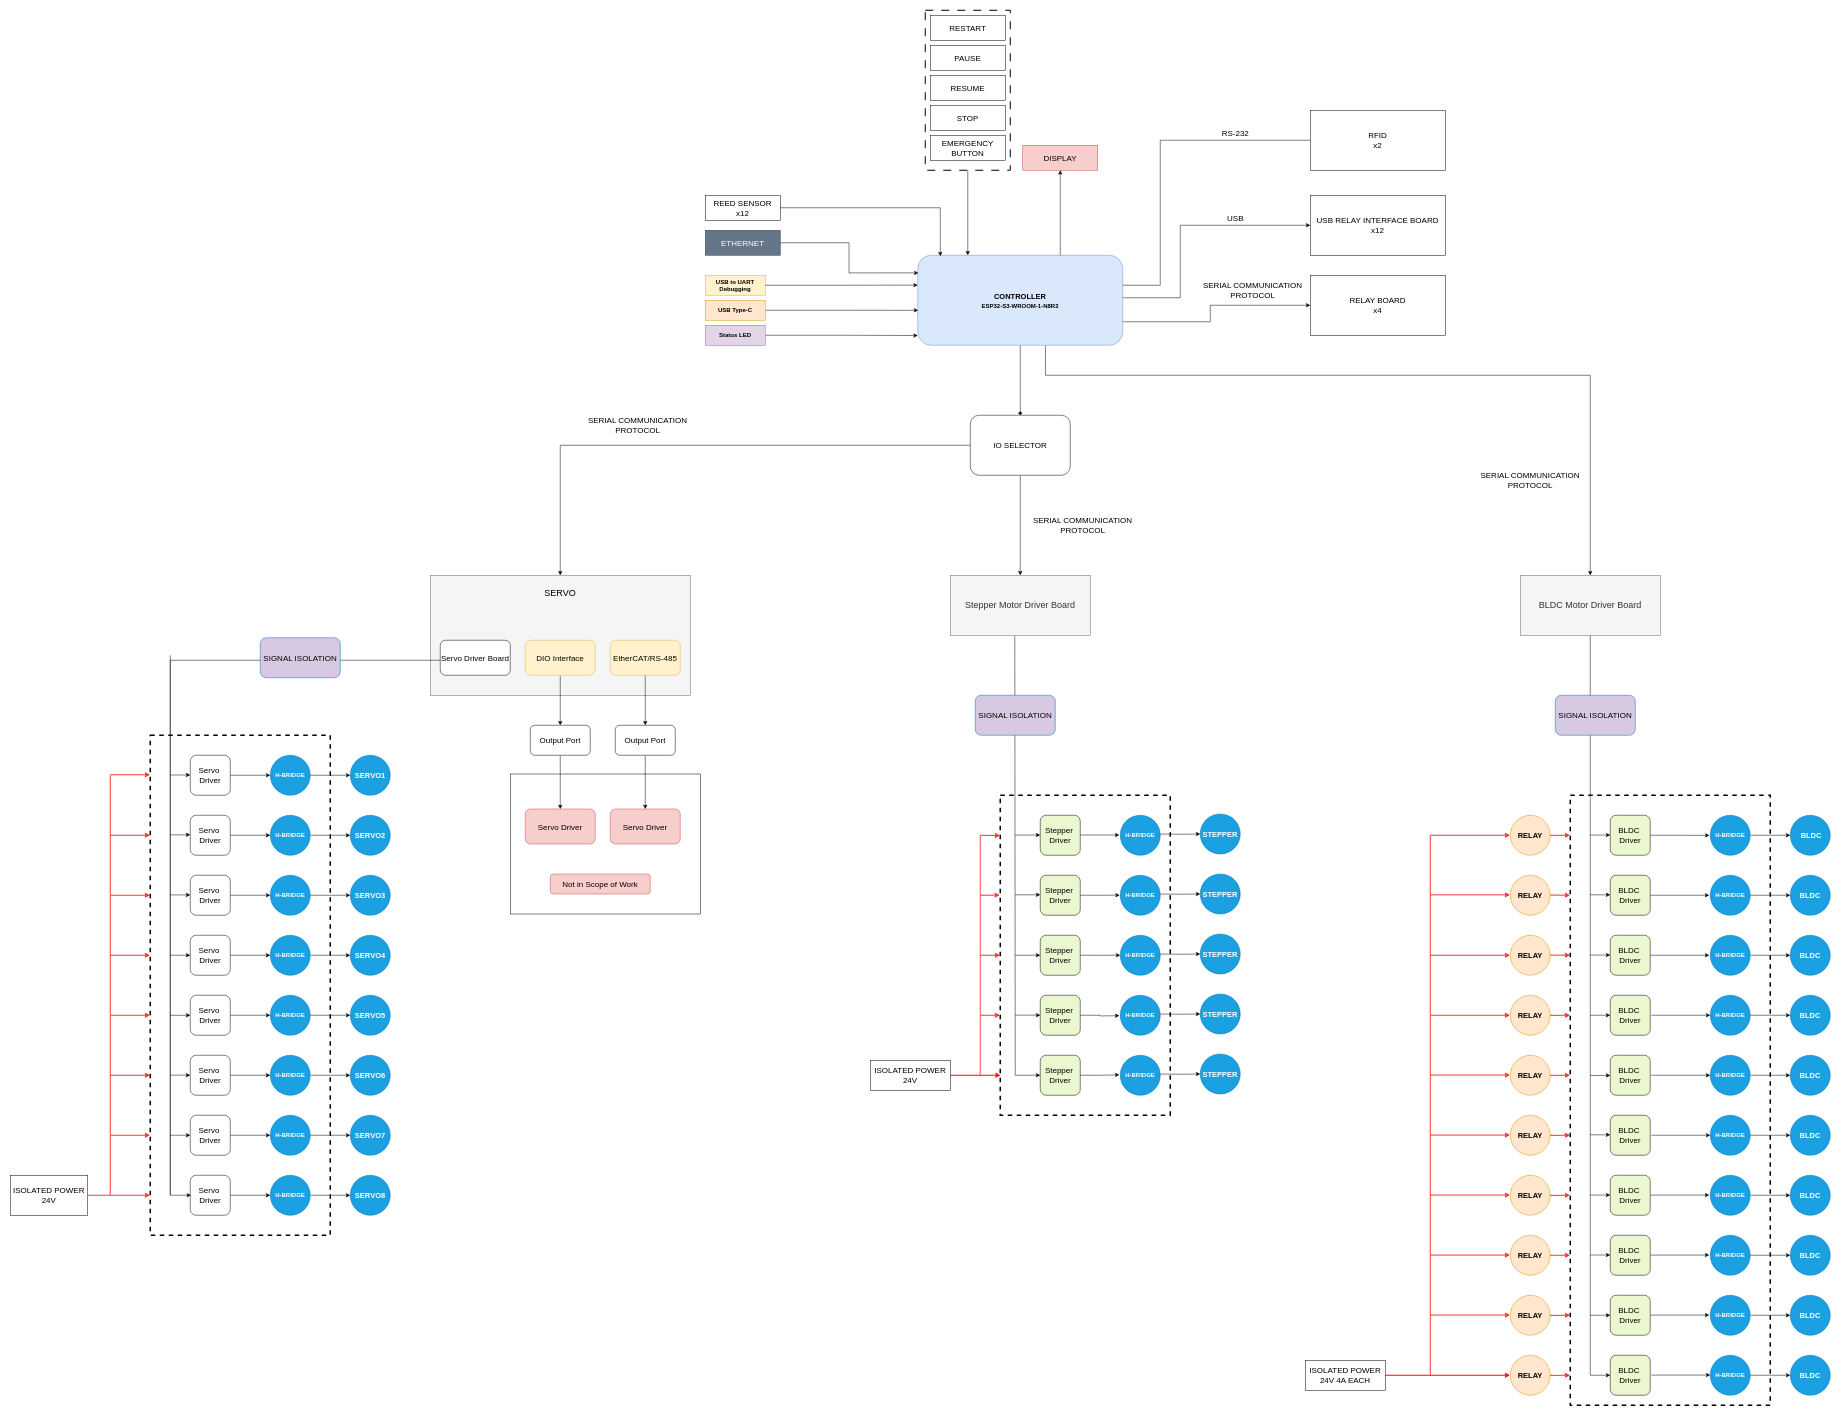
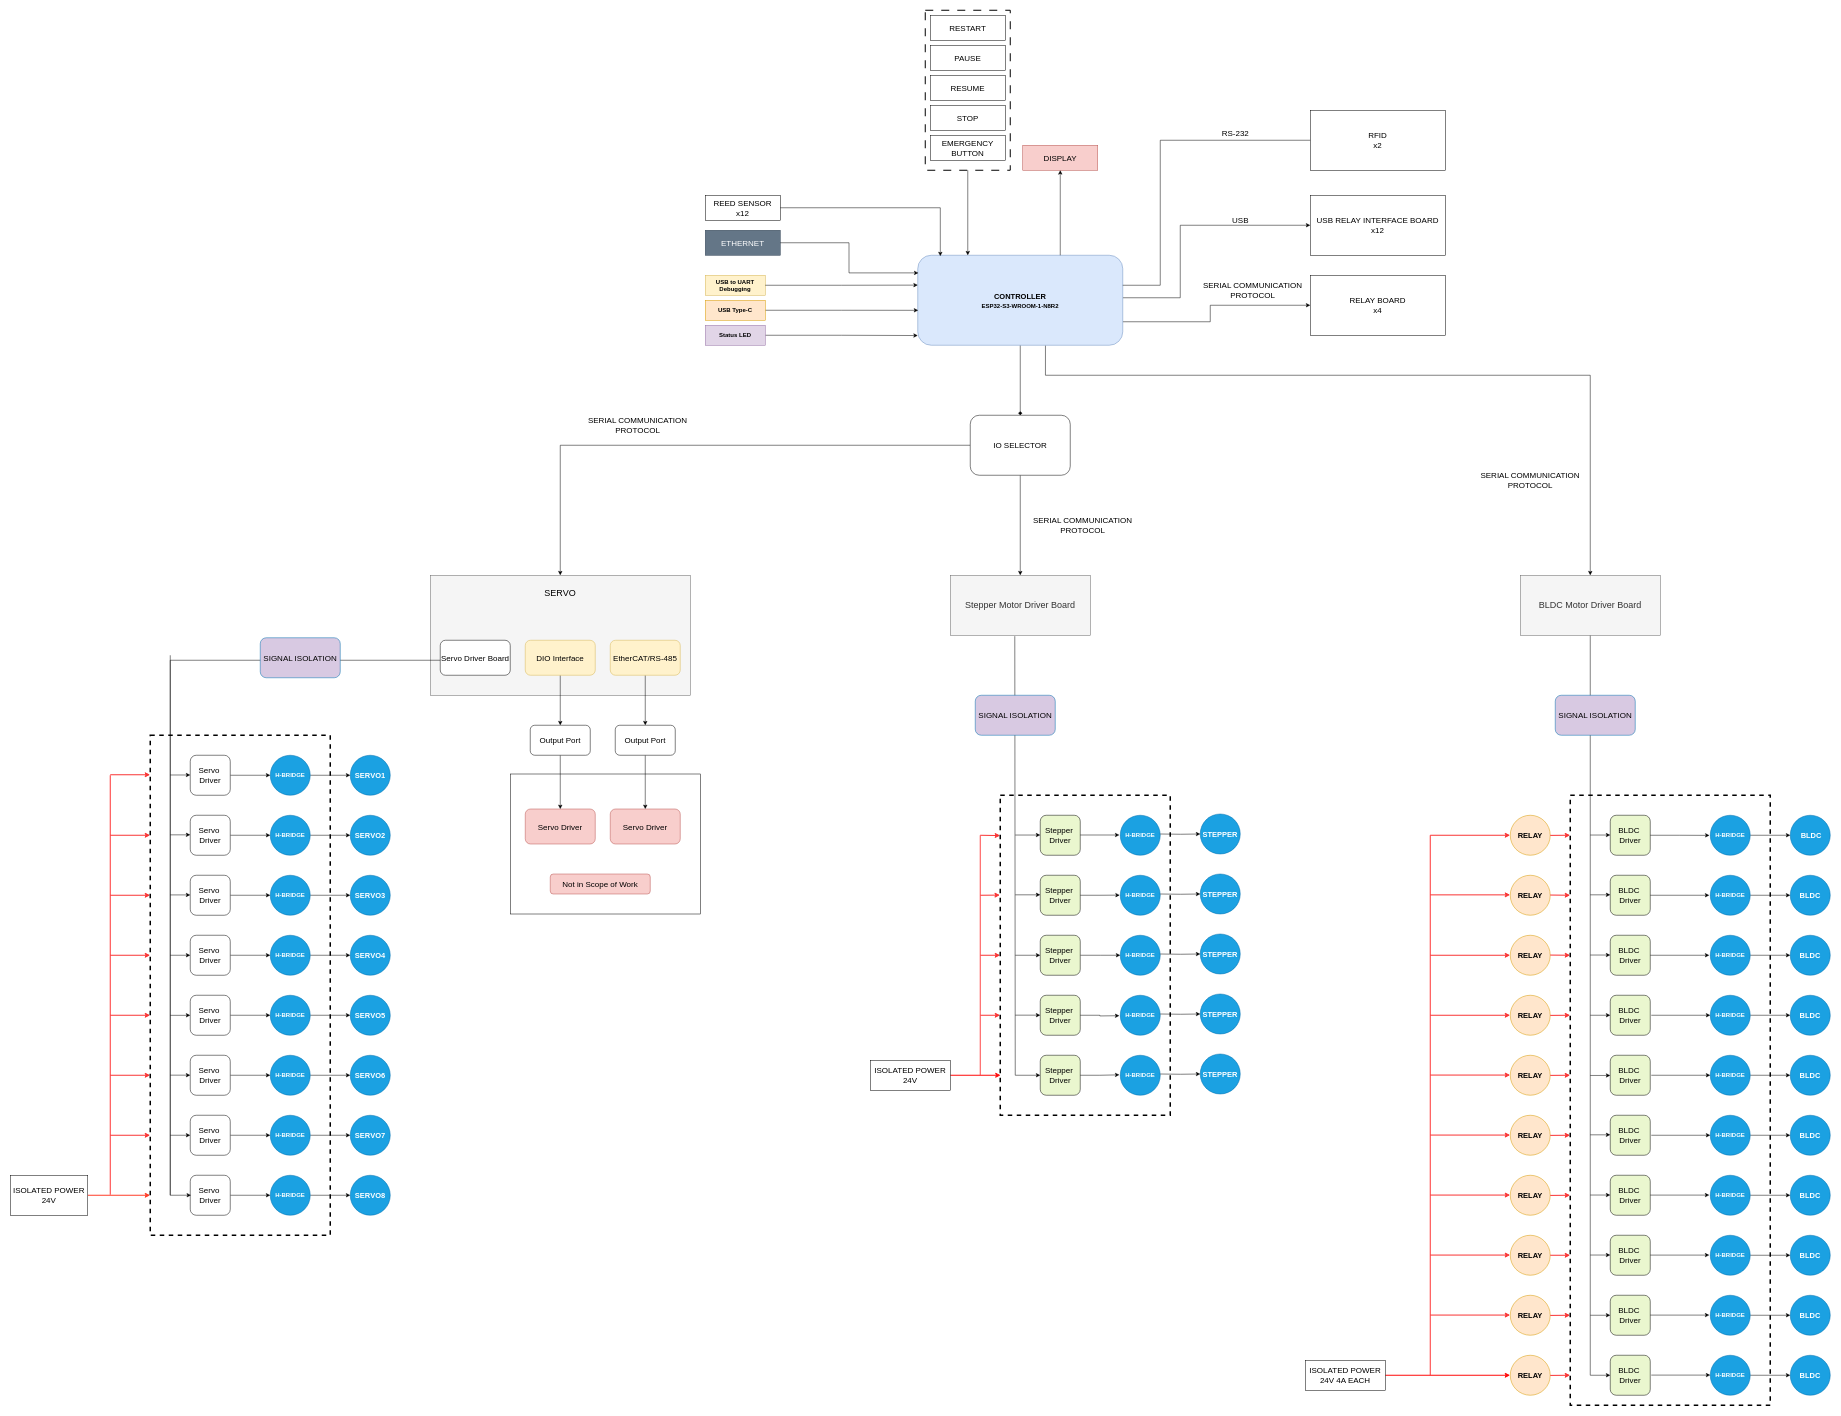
(1235, 218) -> (1240, 220)
